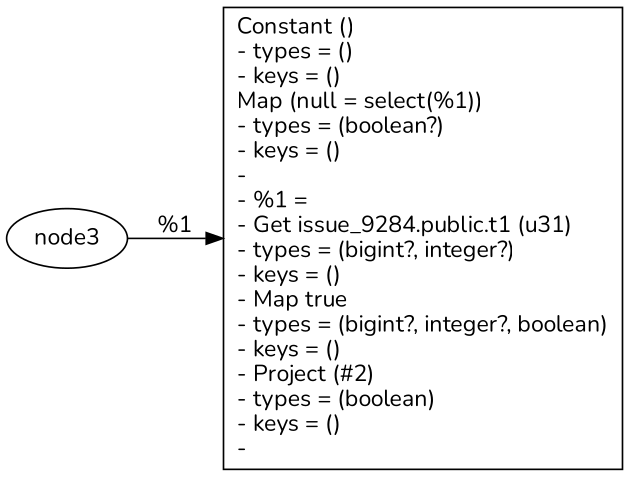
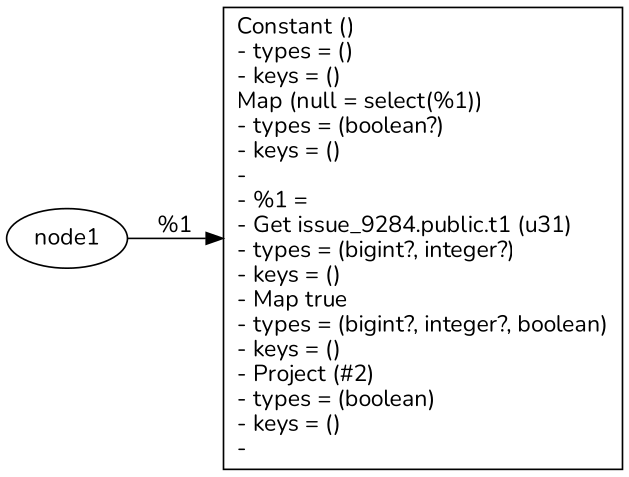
(67, 238) -> (67, 238)
